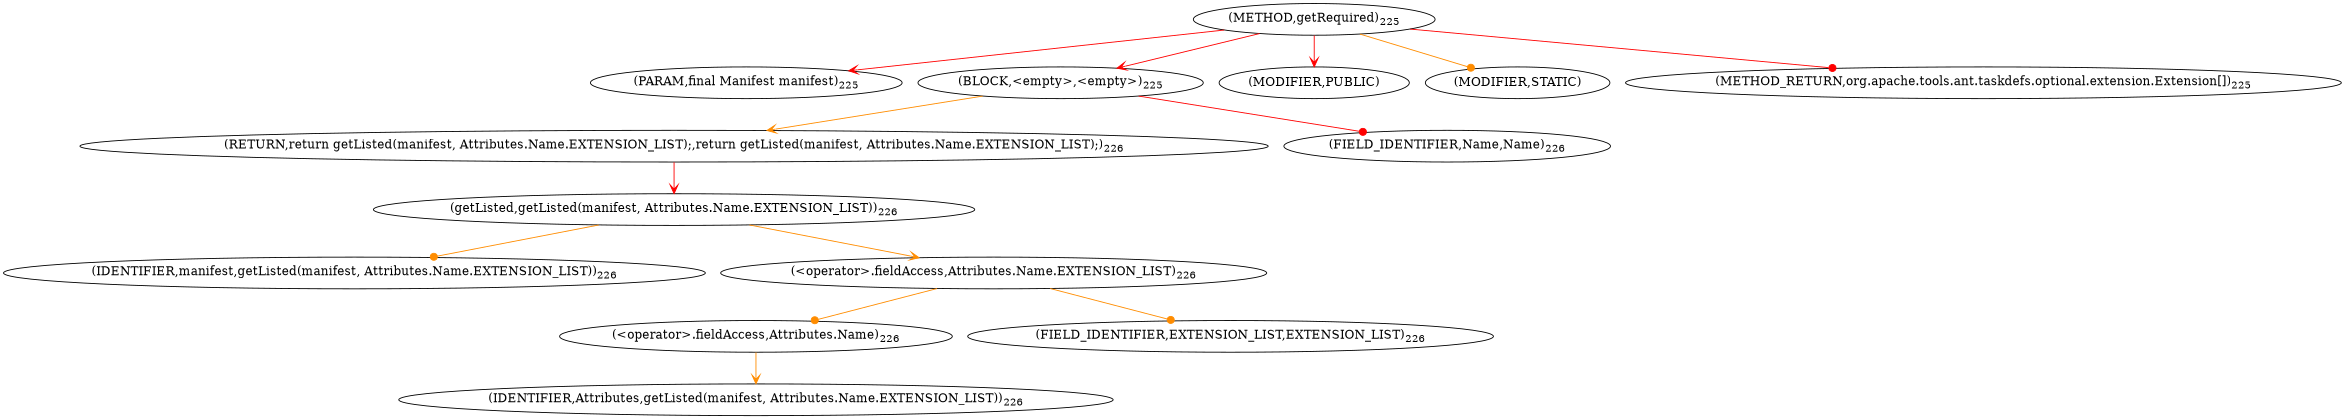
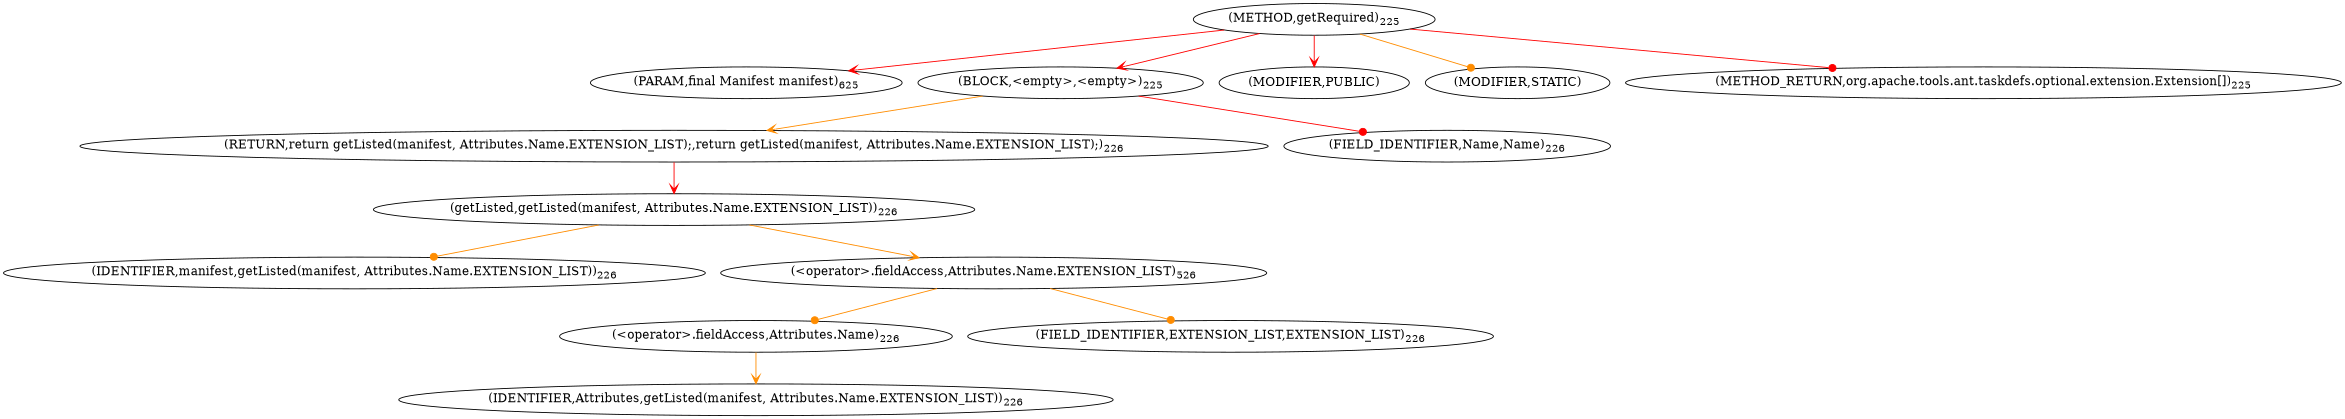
(849, 81) -> (849, 81)
(1187, 272) -> (1187, 272)
